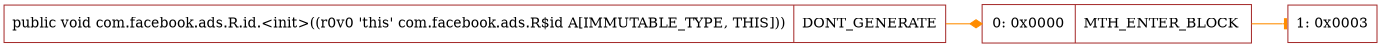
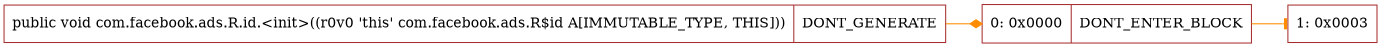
(1161, 23) -> (1161, 23)
